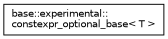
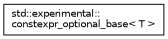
(84, 20) -> (84, 20)
